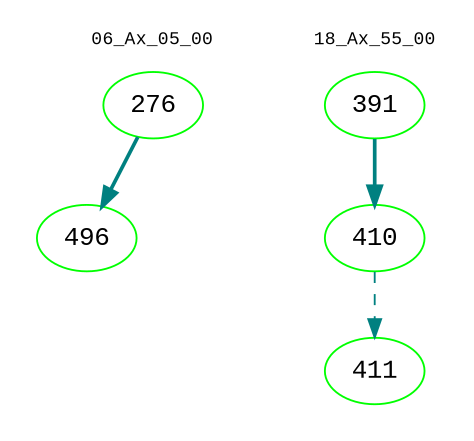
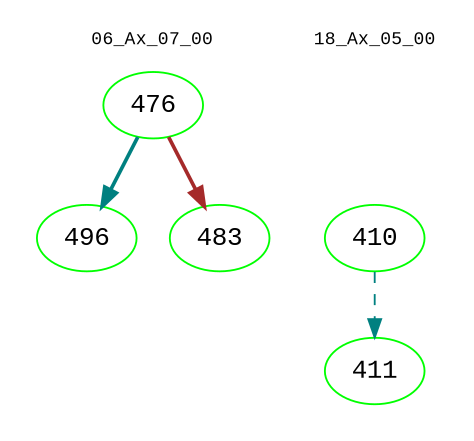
(153, 40) -> (153, 40)
(376, 40) -> (376, 40)
(153, 105) -> (153, 105)
(375, 105) -> none
none -> (220, 238)
